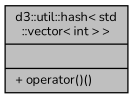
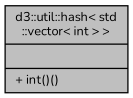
(54, 80) -> (37, 80)
